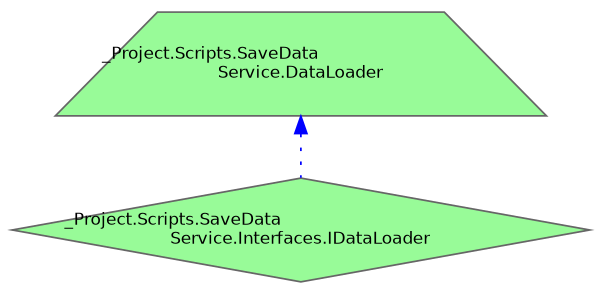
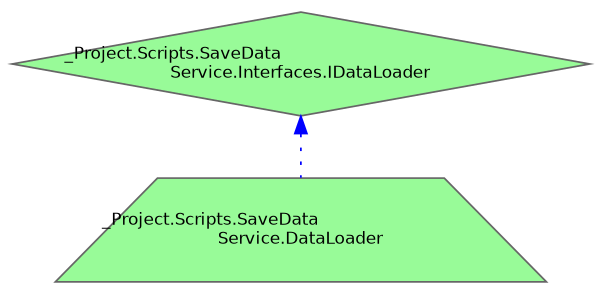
(301, 156) -> (301, 156)
